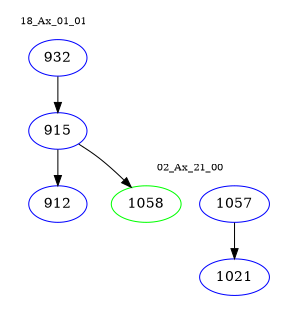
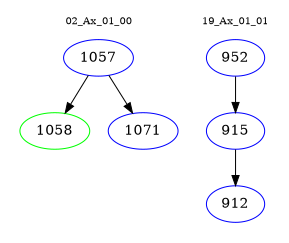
(54, 22) -> (236, 22)
(58, 58) -> (236, 58)
(110, 167) -> (79, 90)
(190, 168) -> (99, 22)
(235, 277) -> (143, 131)
